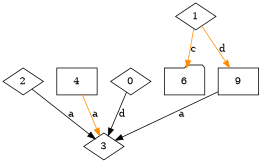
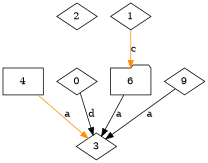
(214, 44) -> none
(238, 81) -> (185, 81)
(61, 112) -> (115, 112)
